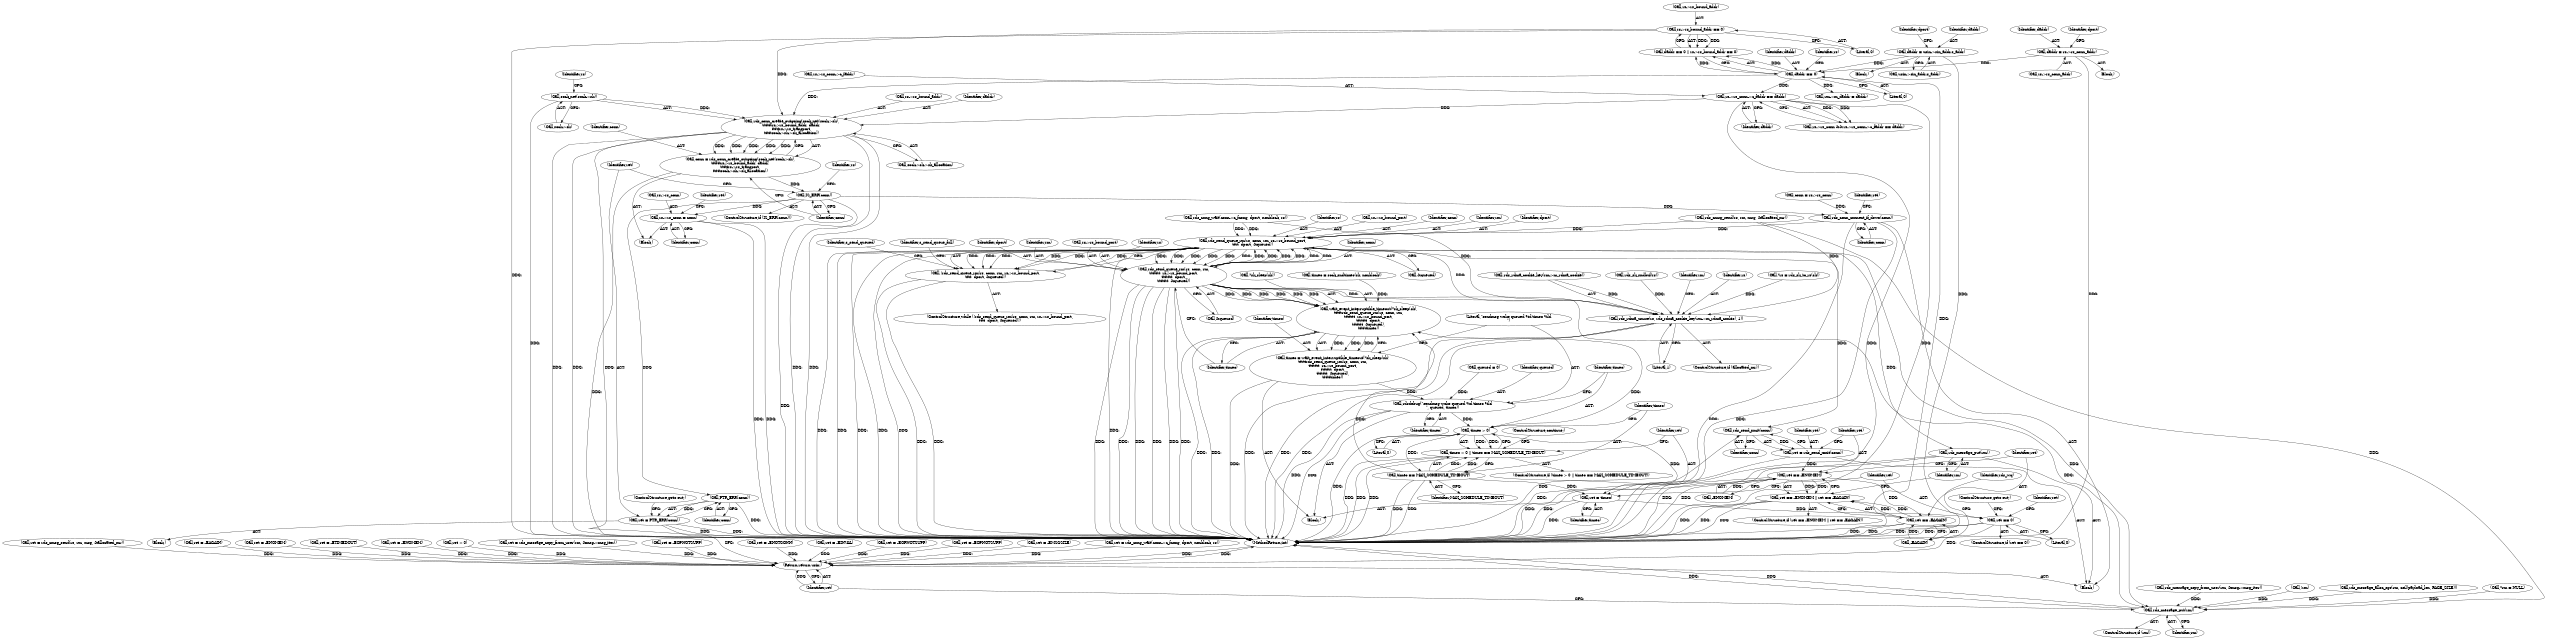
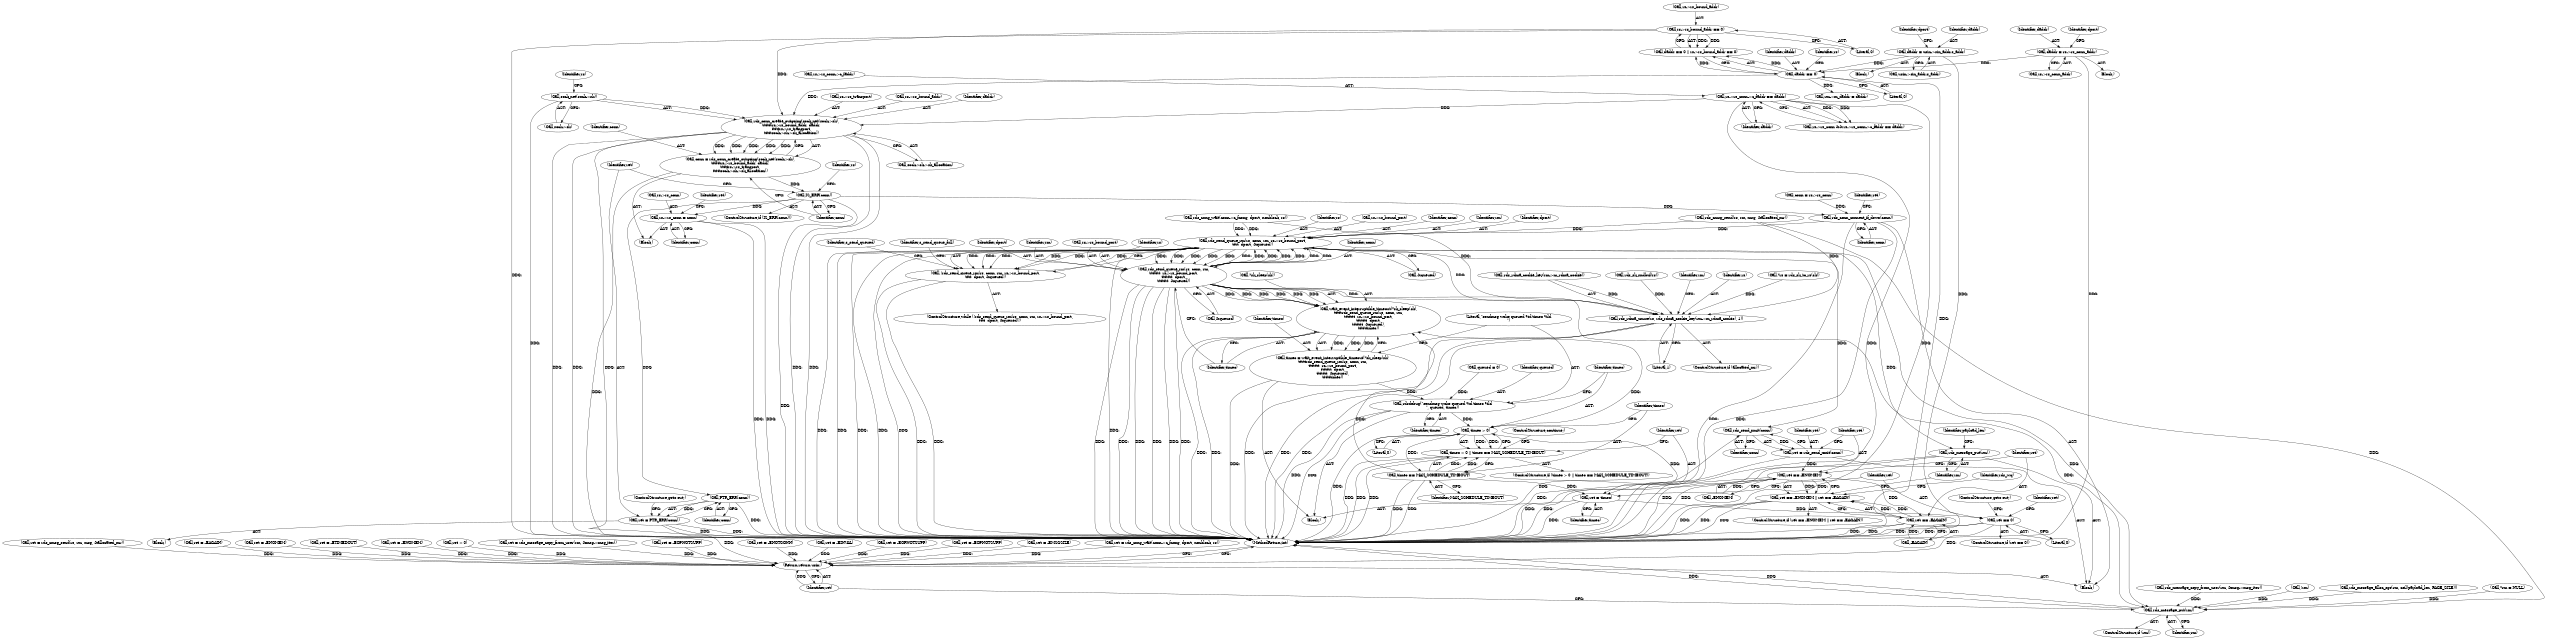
none -> (2051, 61)
(1778, 85) -> none
none -> (851, 97)
(1342, 275) -> none
none -> (1964, 431)
(1958, 510) -> (1913, 486)
(730, 543) -> (730, 543)
(1188, 554) -> (1188, 554)
(1227, 554) -> (1227, 554)
